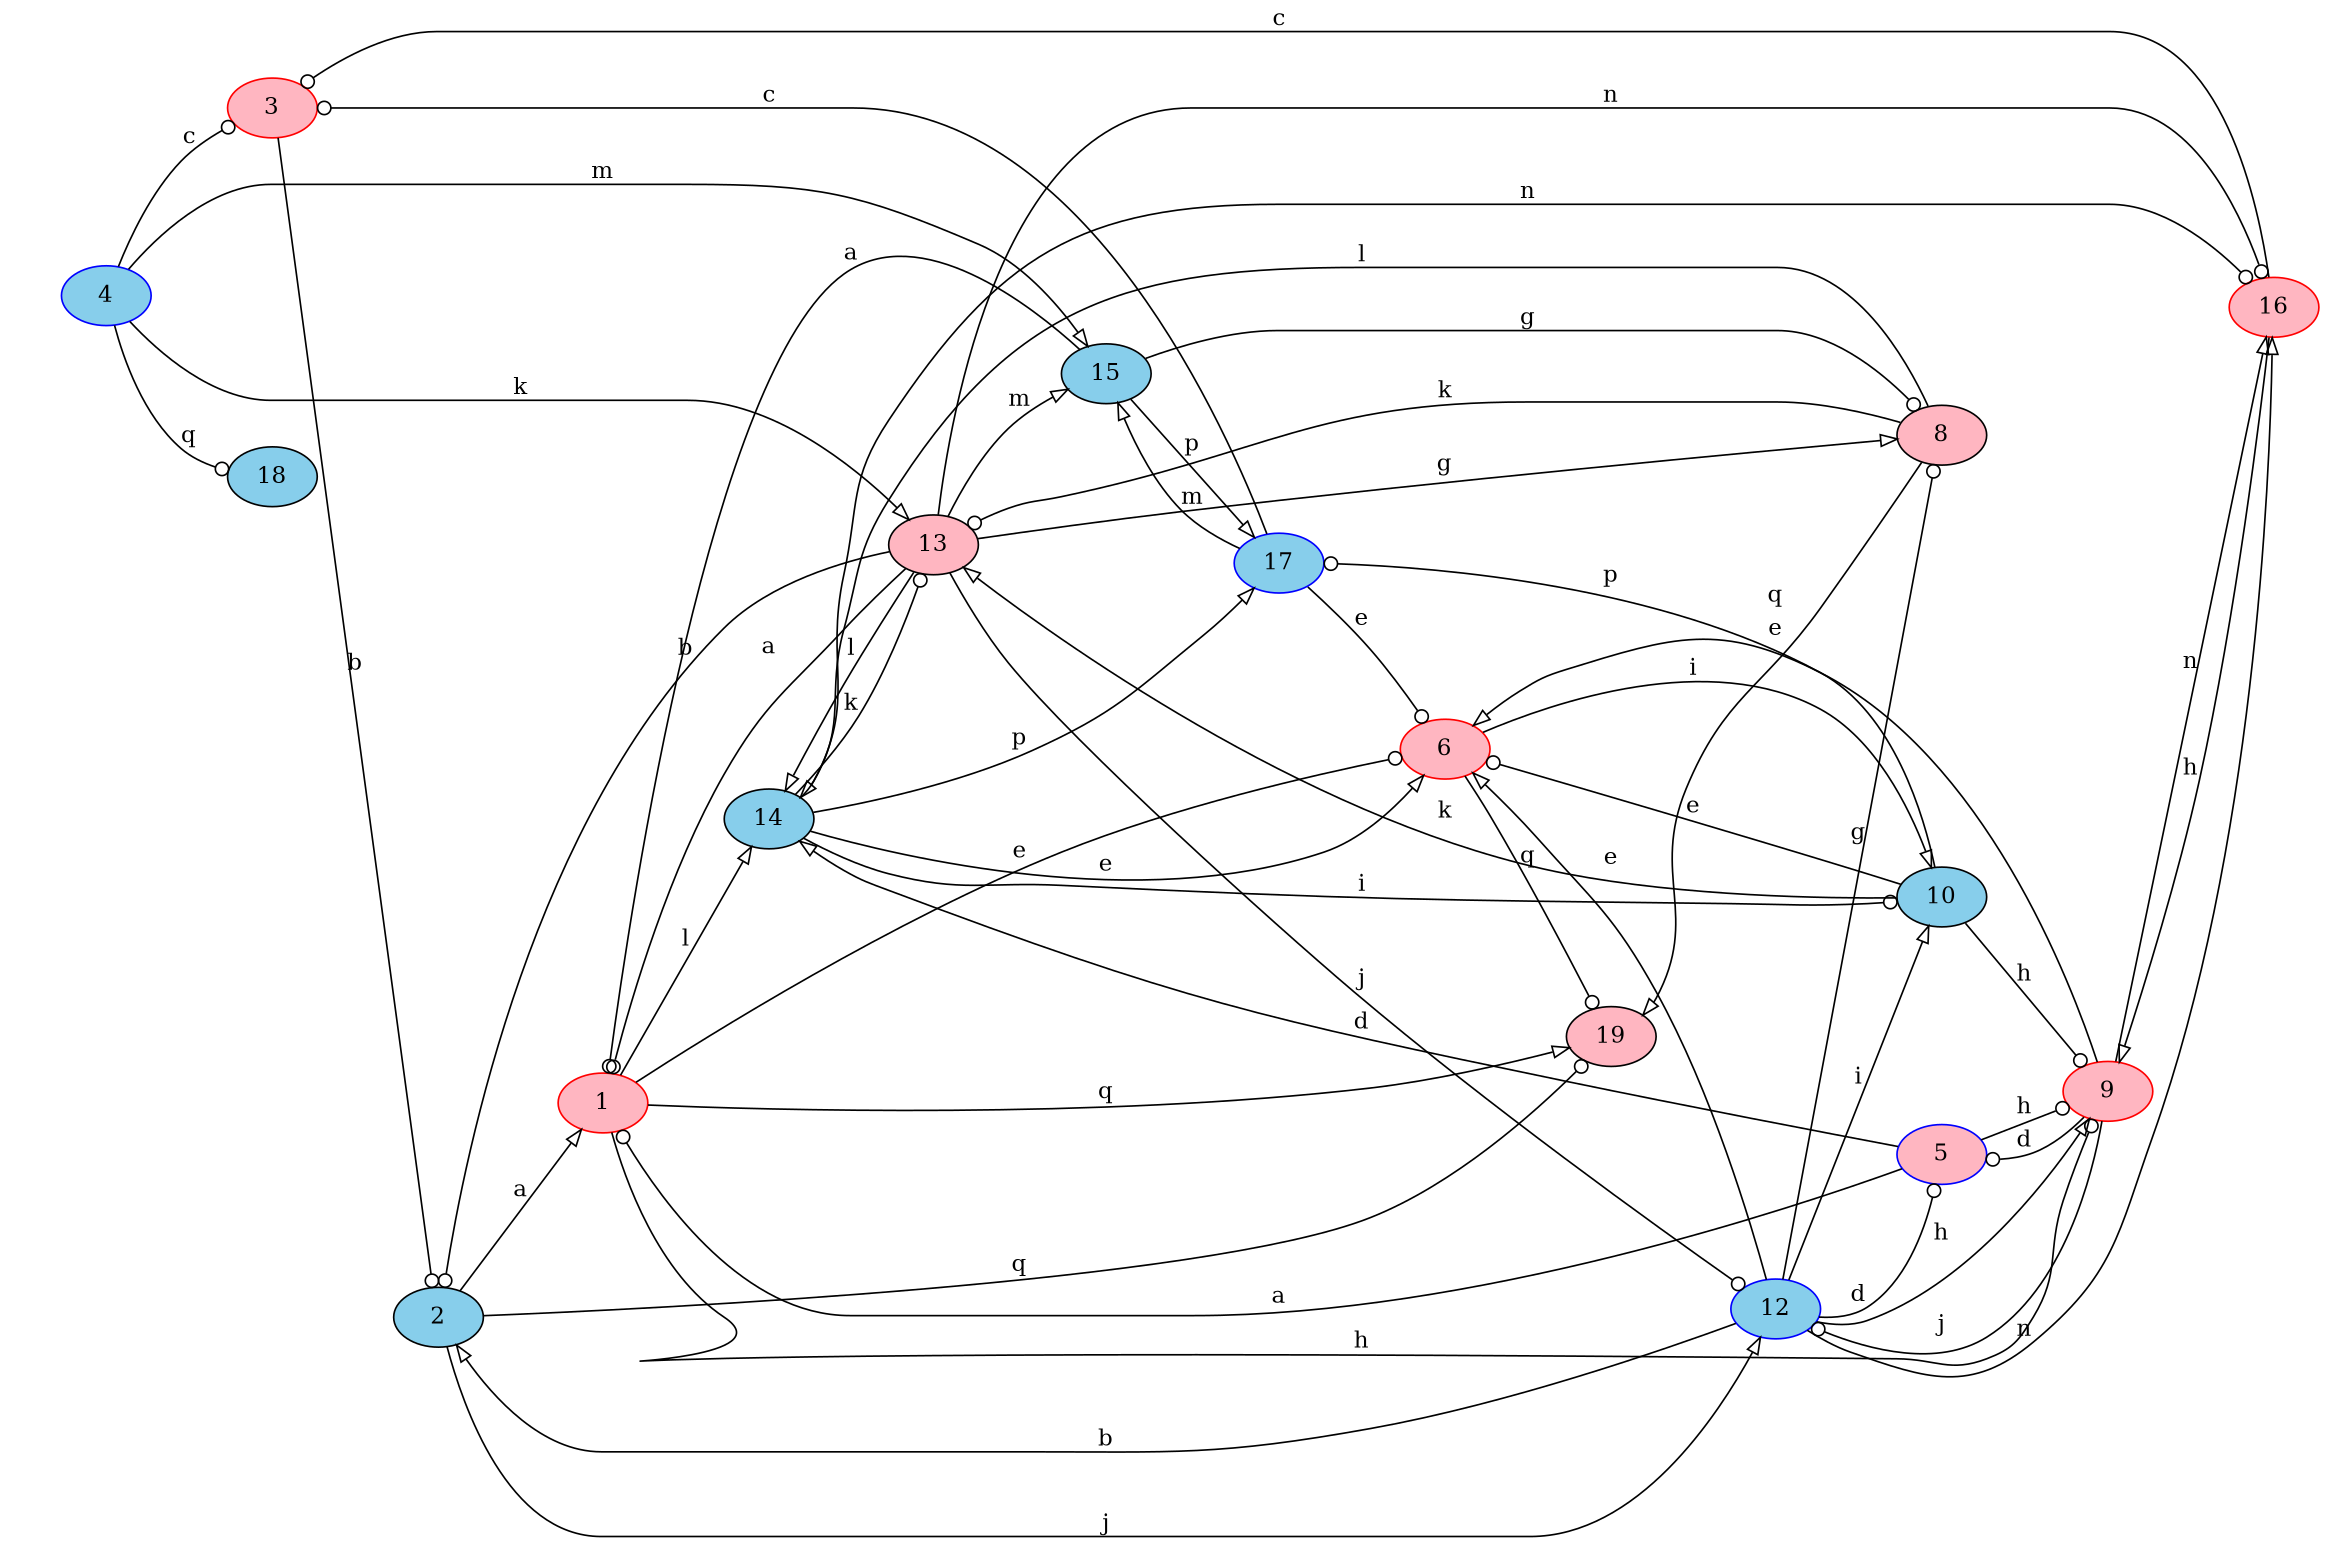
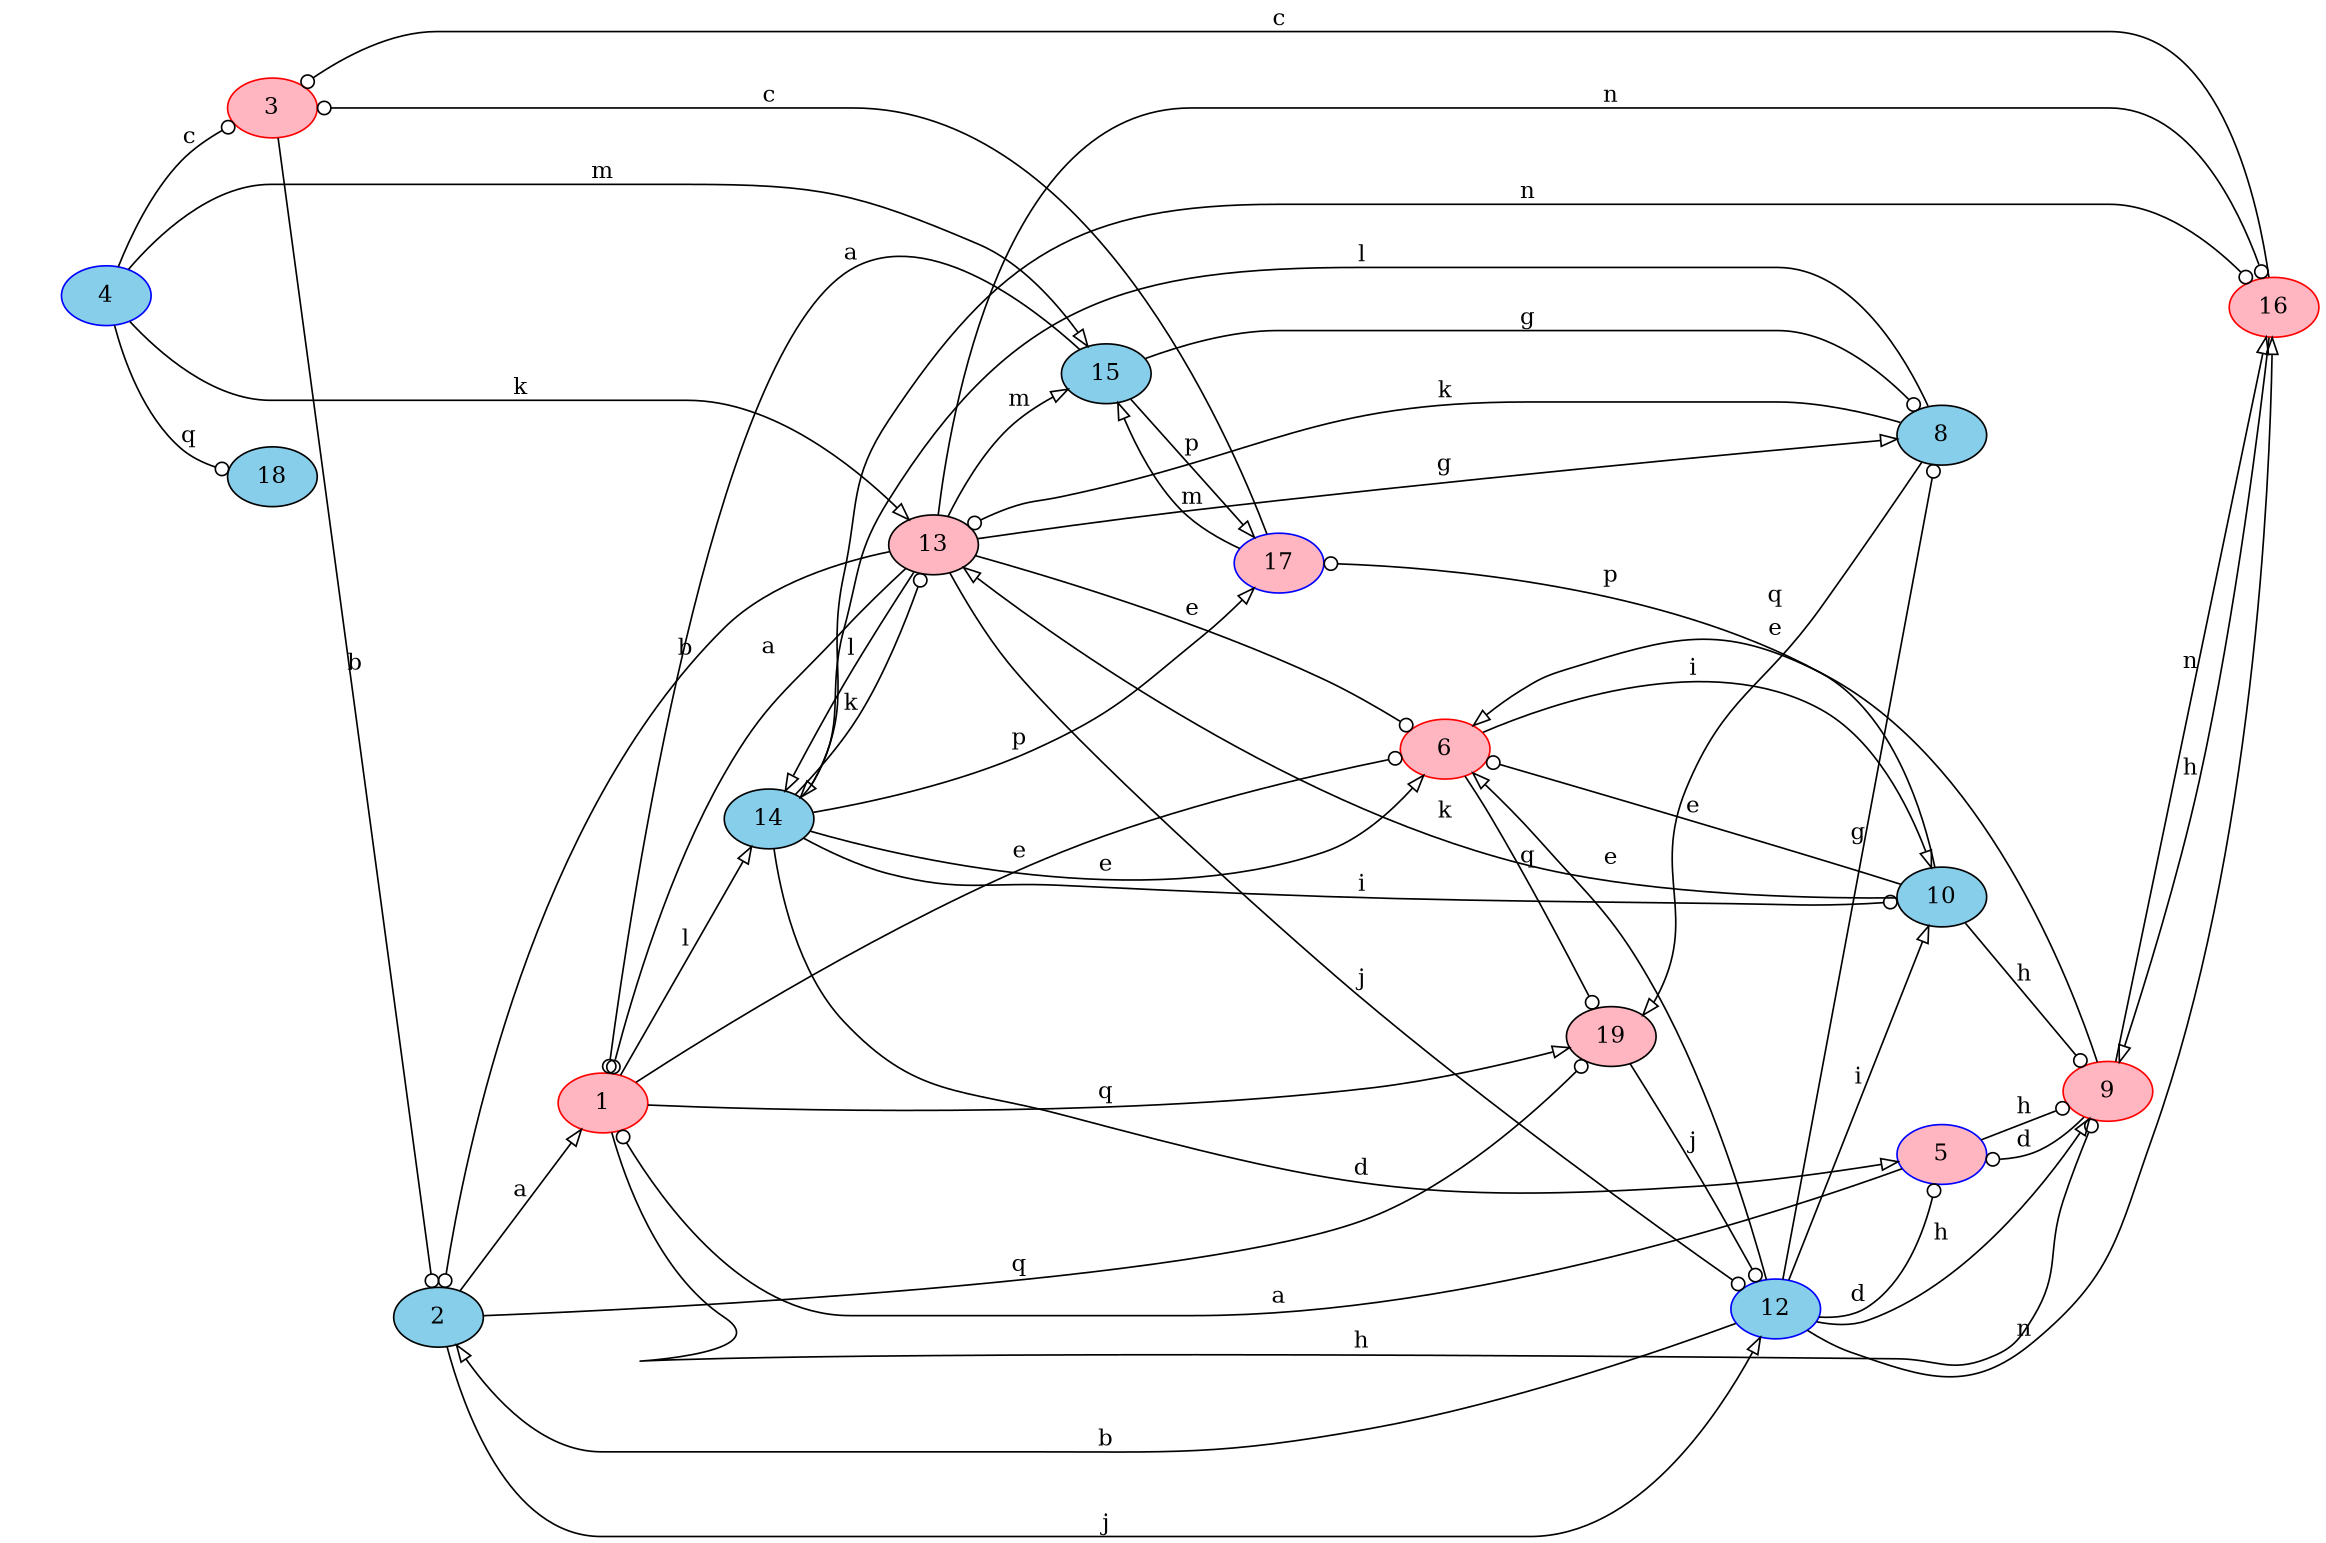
(1942, 435) -> (1942, 435)
(1279, 563) -> (1279, 563)
(1367, 645) -> (1193, 626)
(1345, 1034) -> (1255, 1163)
(2019, 1310) -> (1693, 1165)
